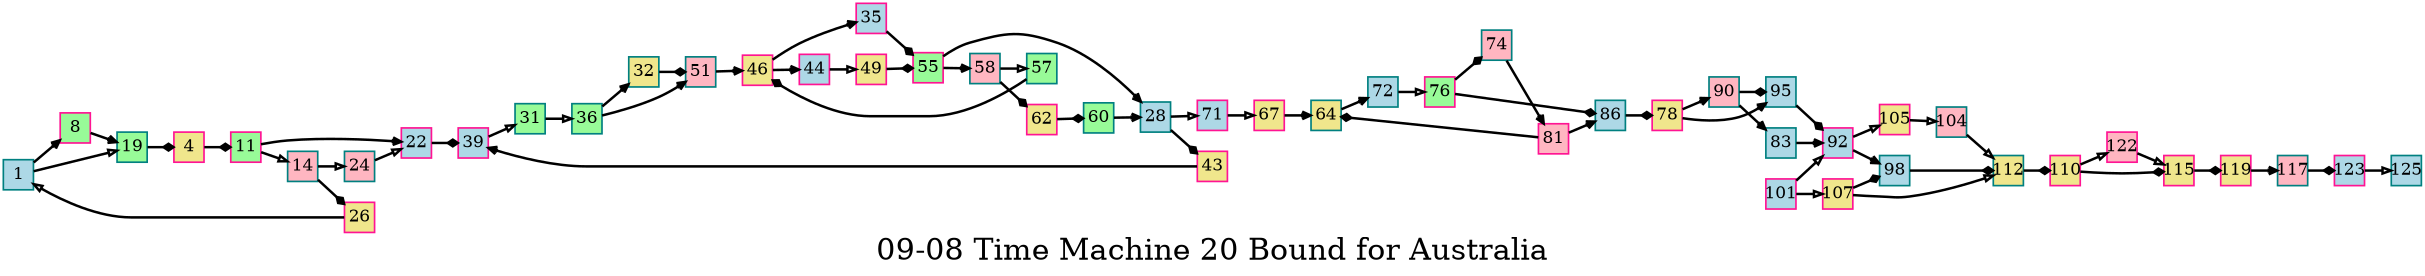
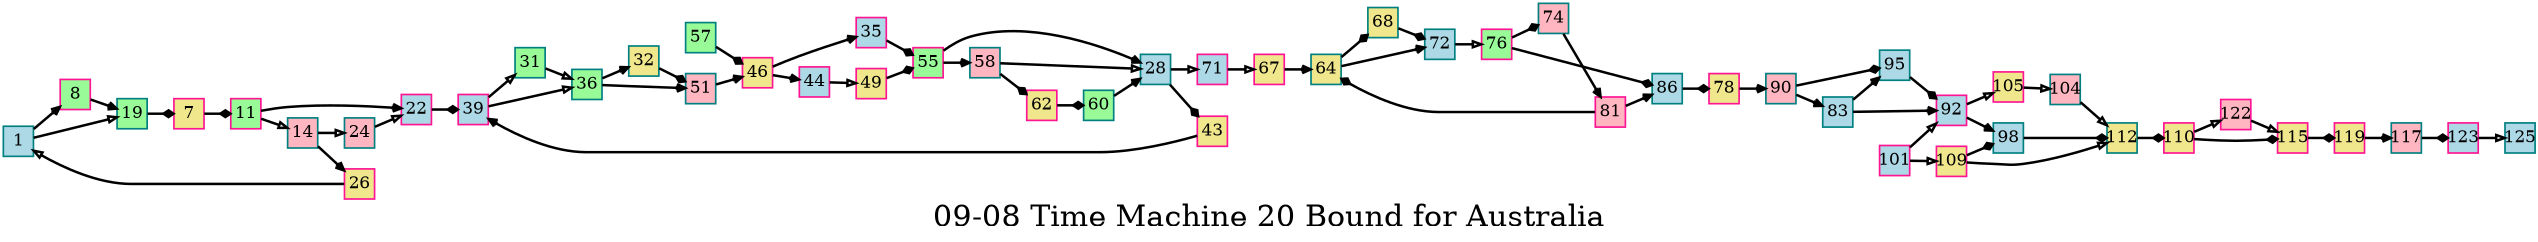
none -> (1383, 23)
(1009, 69) -> (1066, 66)
none -> (526, 98)
(1722, 120) -> (1863, 92)
(189, 147) -> (189, 114)
(327, 188) -> (328, 155)
(1838, 194) -> (1951, 161)
